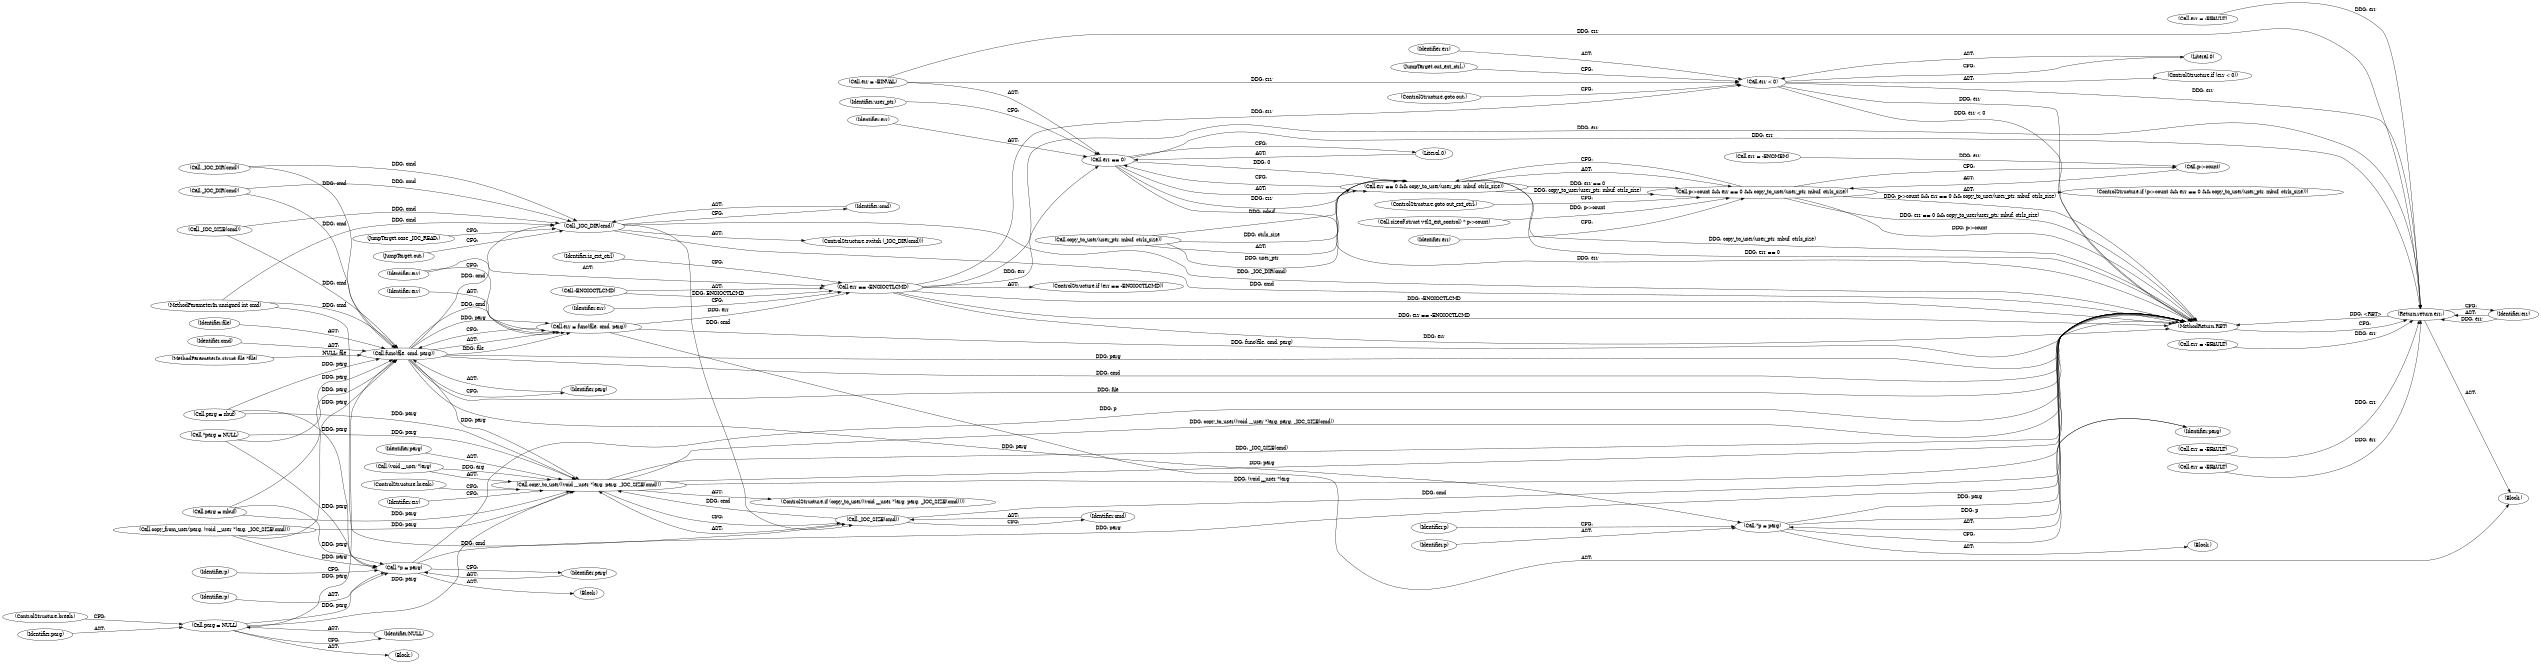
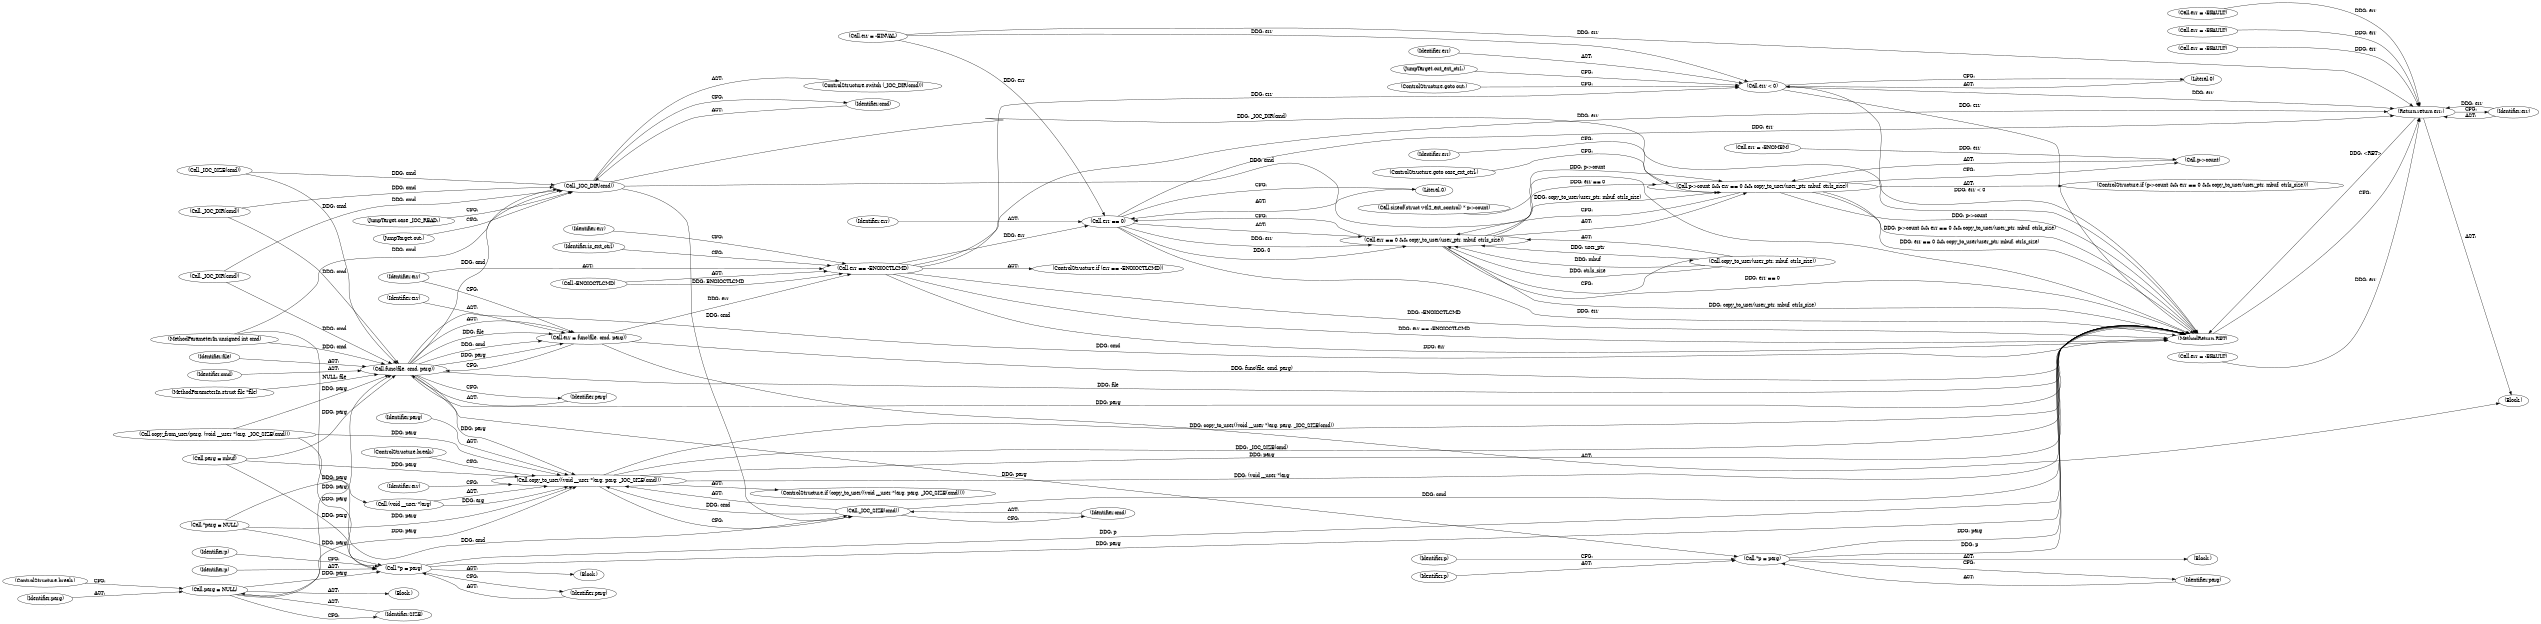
(2203, 76) -> none
(1014, 93) -> (1014, 81)
(873, 102) -> none
(1434, 205) -> (1434, 173)
none -> (1567, 291)
(320, 410) -> (297, 490)
(215, 415) -> none
(404, 634) -> (404, 615)
